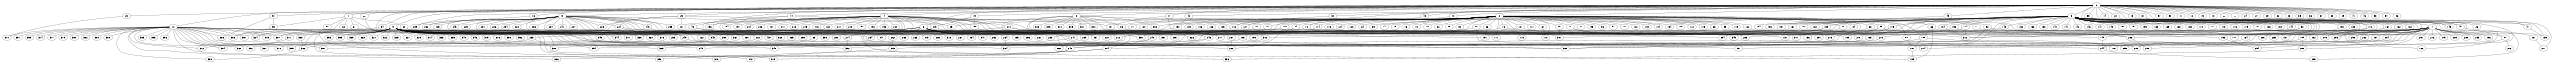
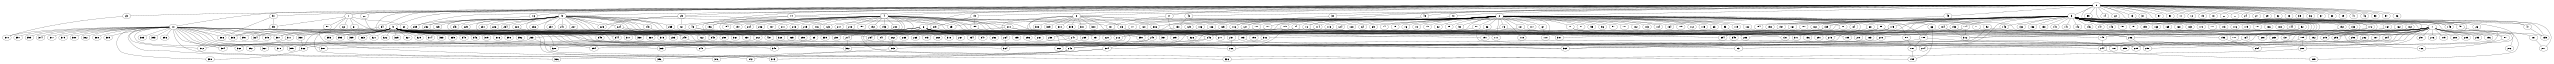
(1559, 27) -> none
(2507, 43) -> (2479, 31)
